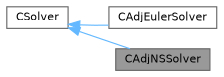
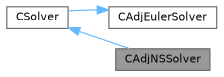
(94, 25) -> (83, 10)
